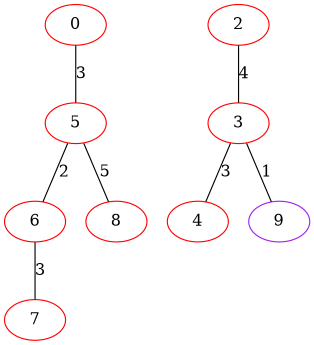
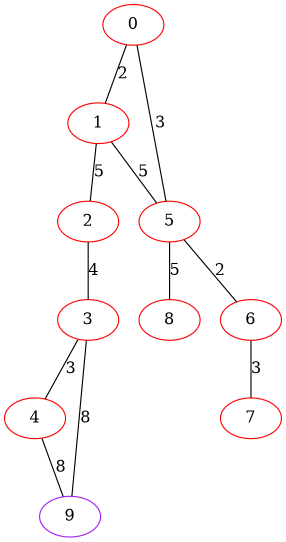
none -> (98, 123)
(267, 172) -> (86, 418)
none -> (53, 468)
